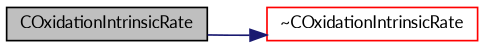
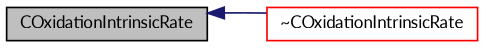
(229, 35) -> (246, 13)
